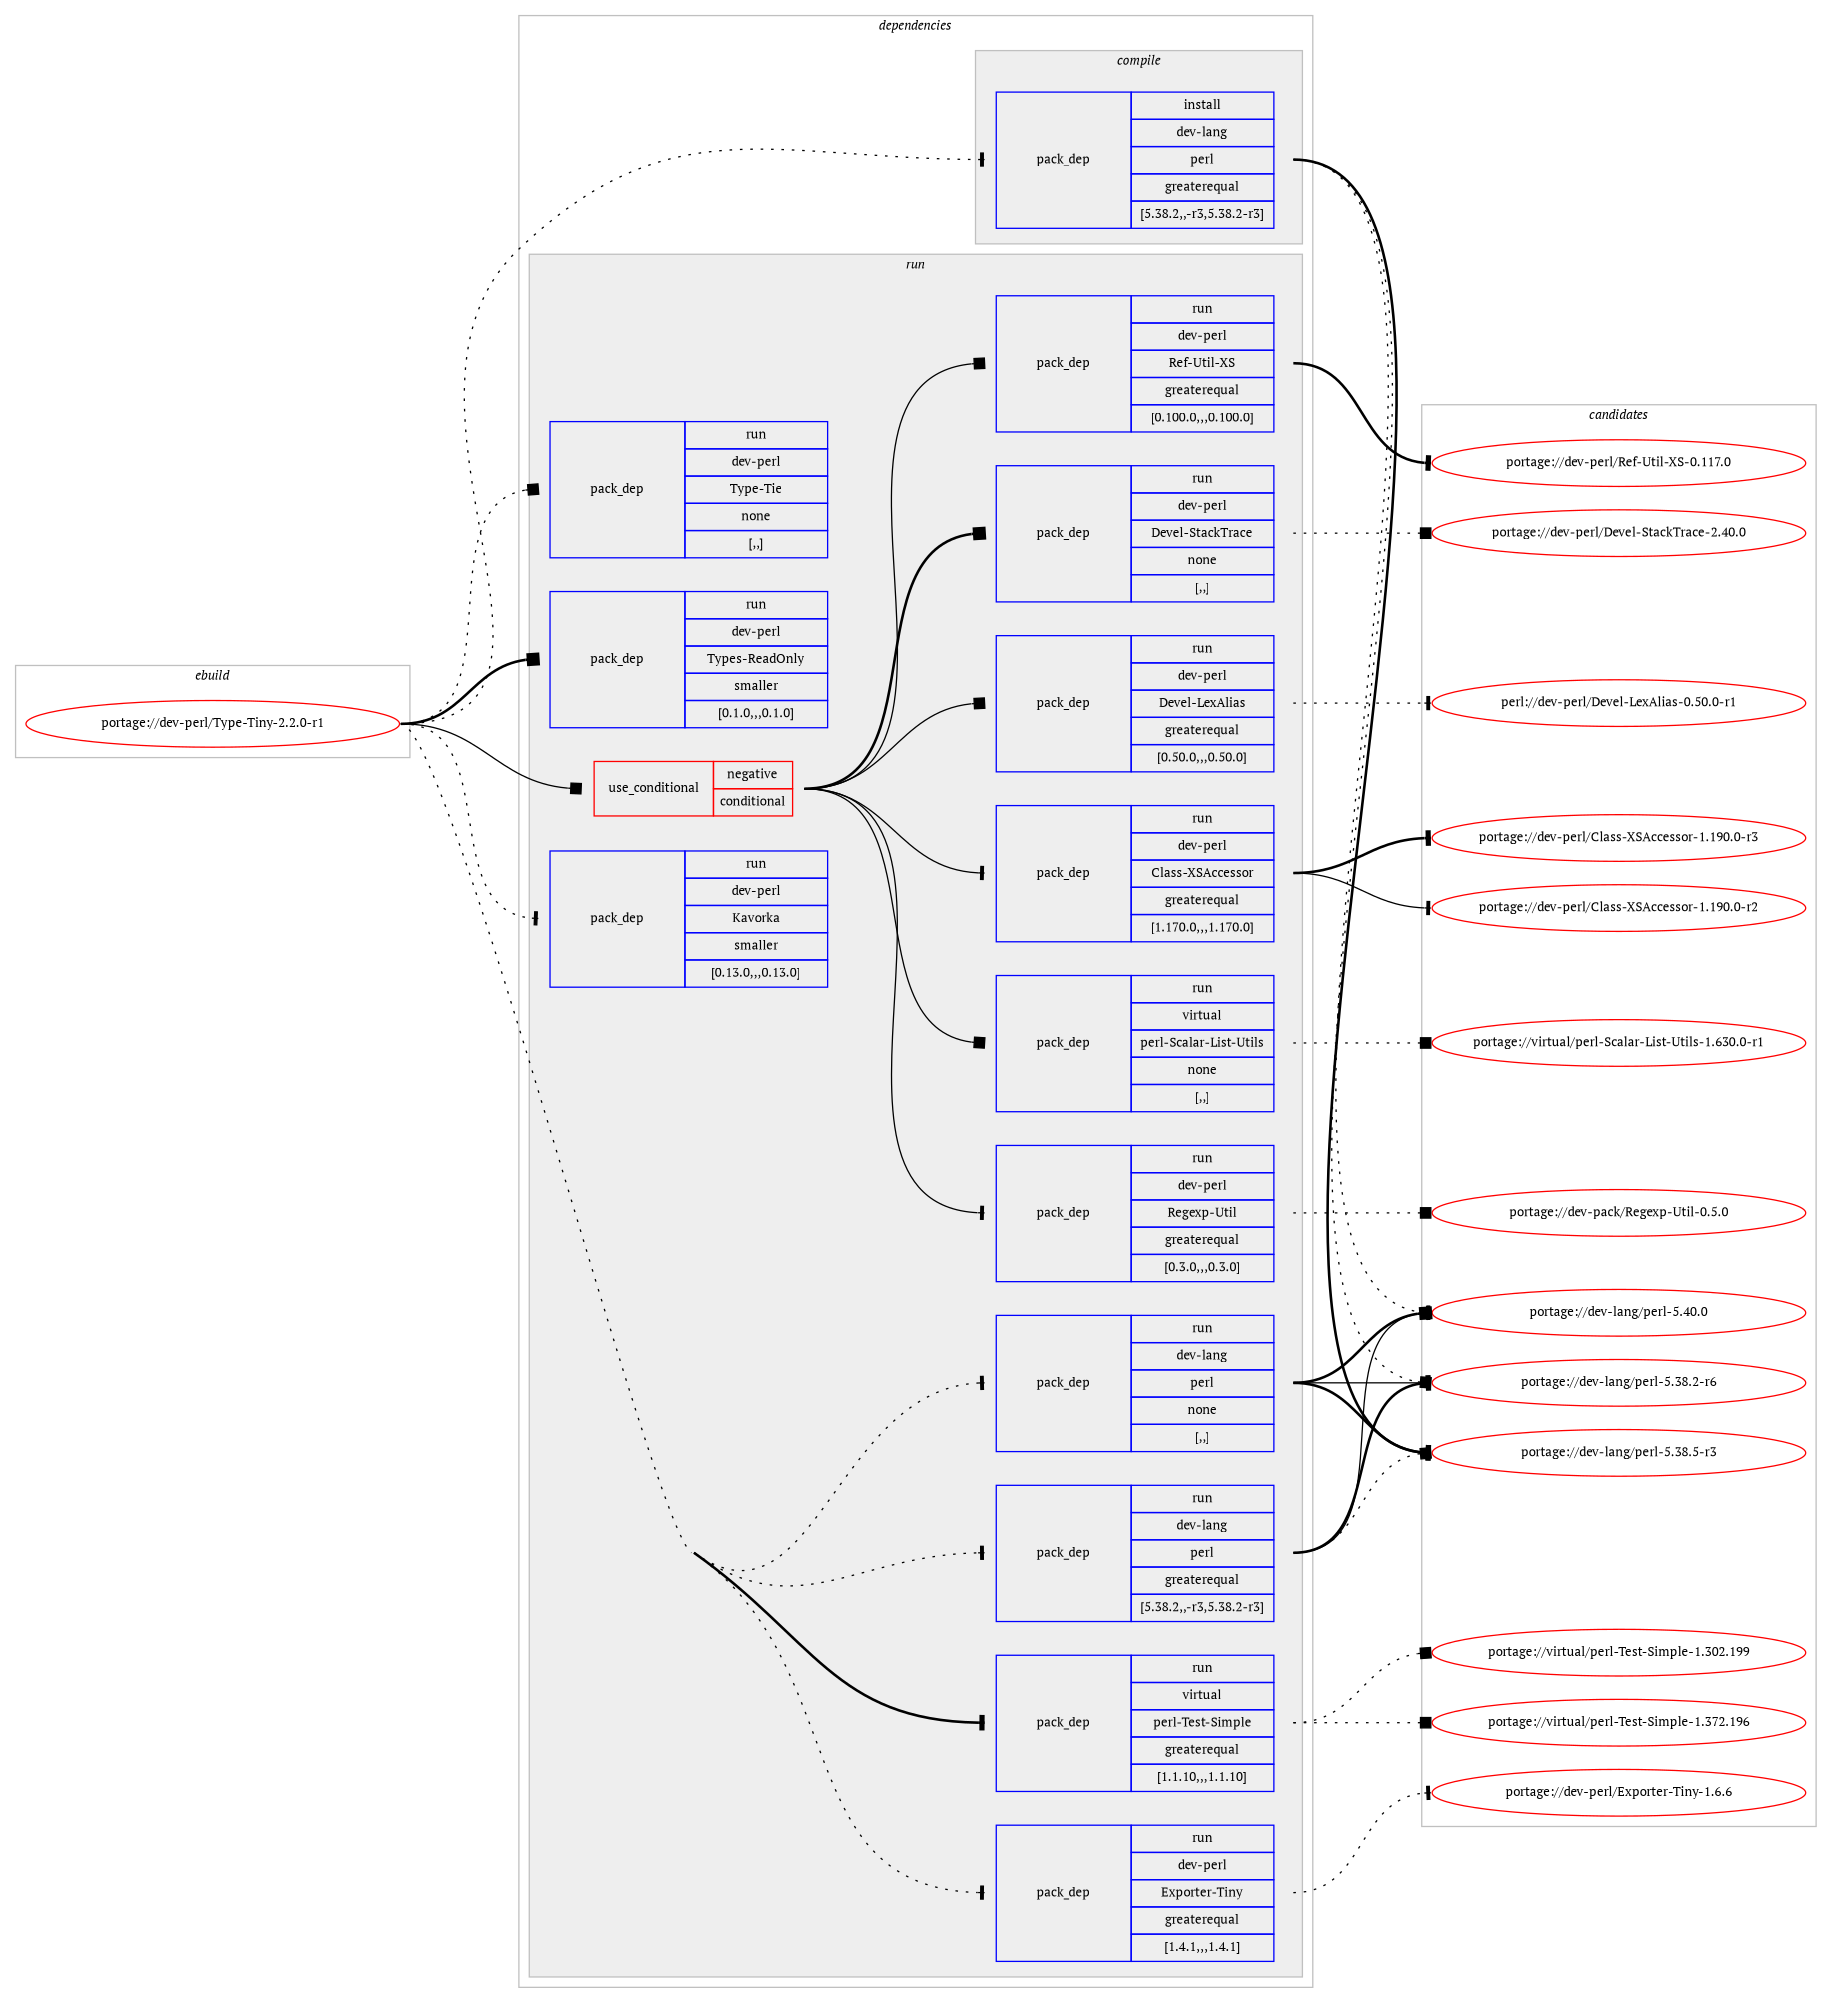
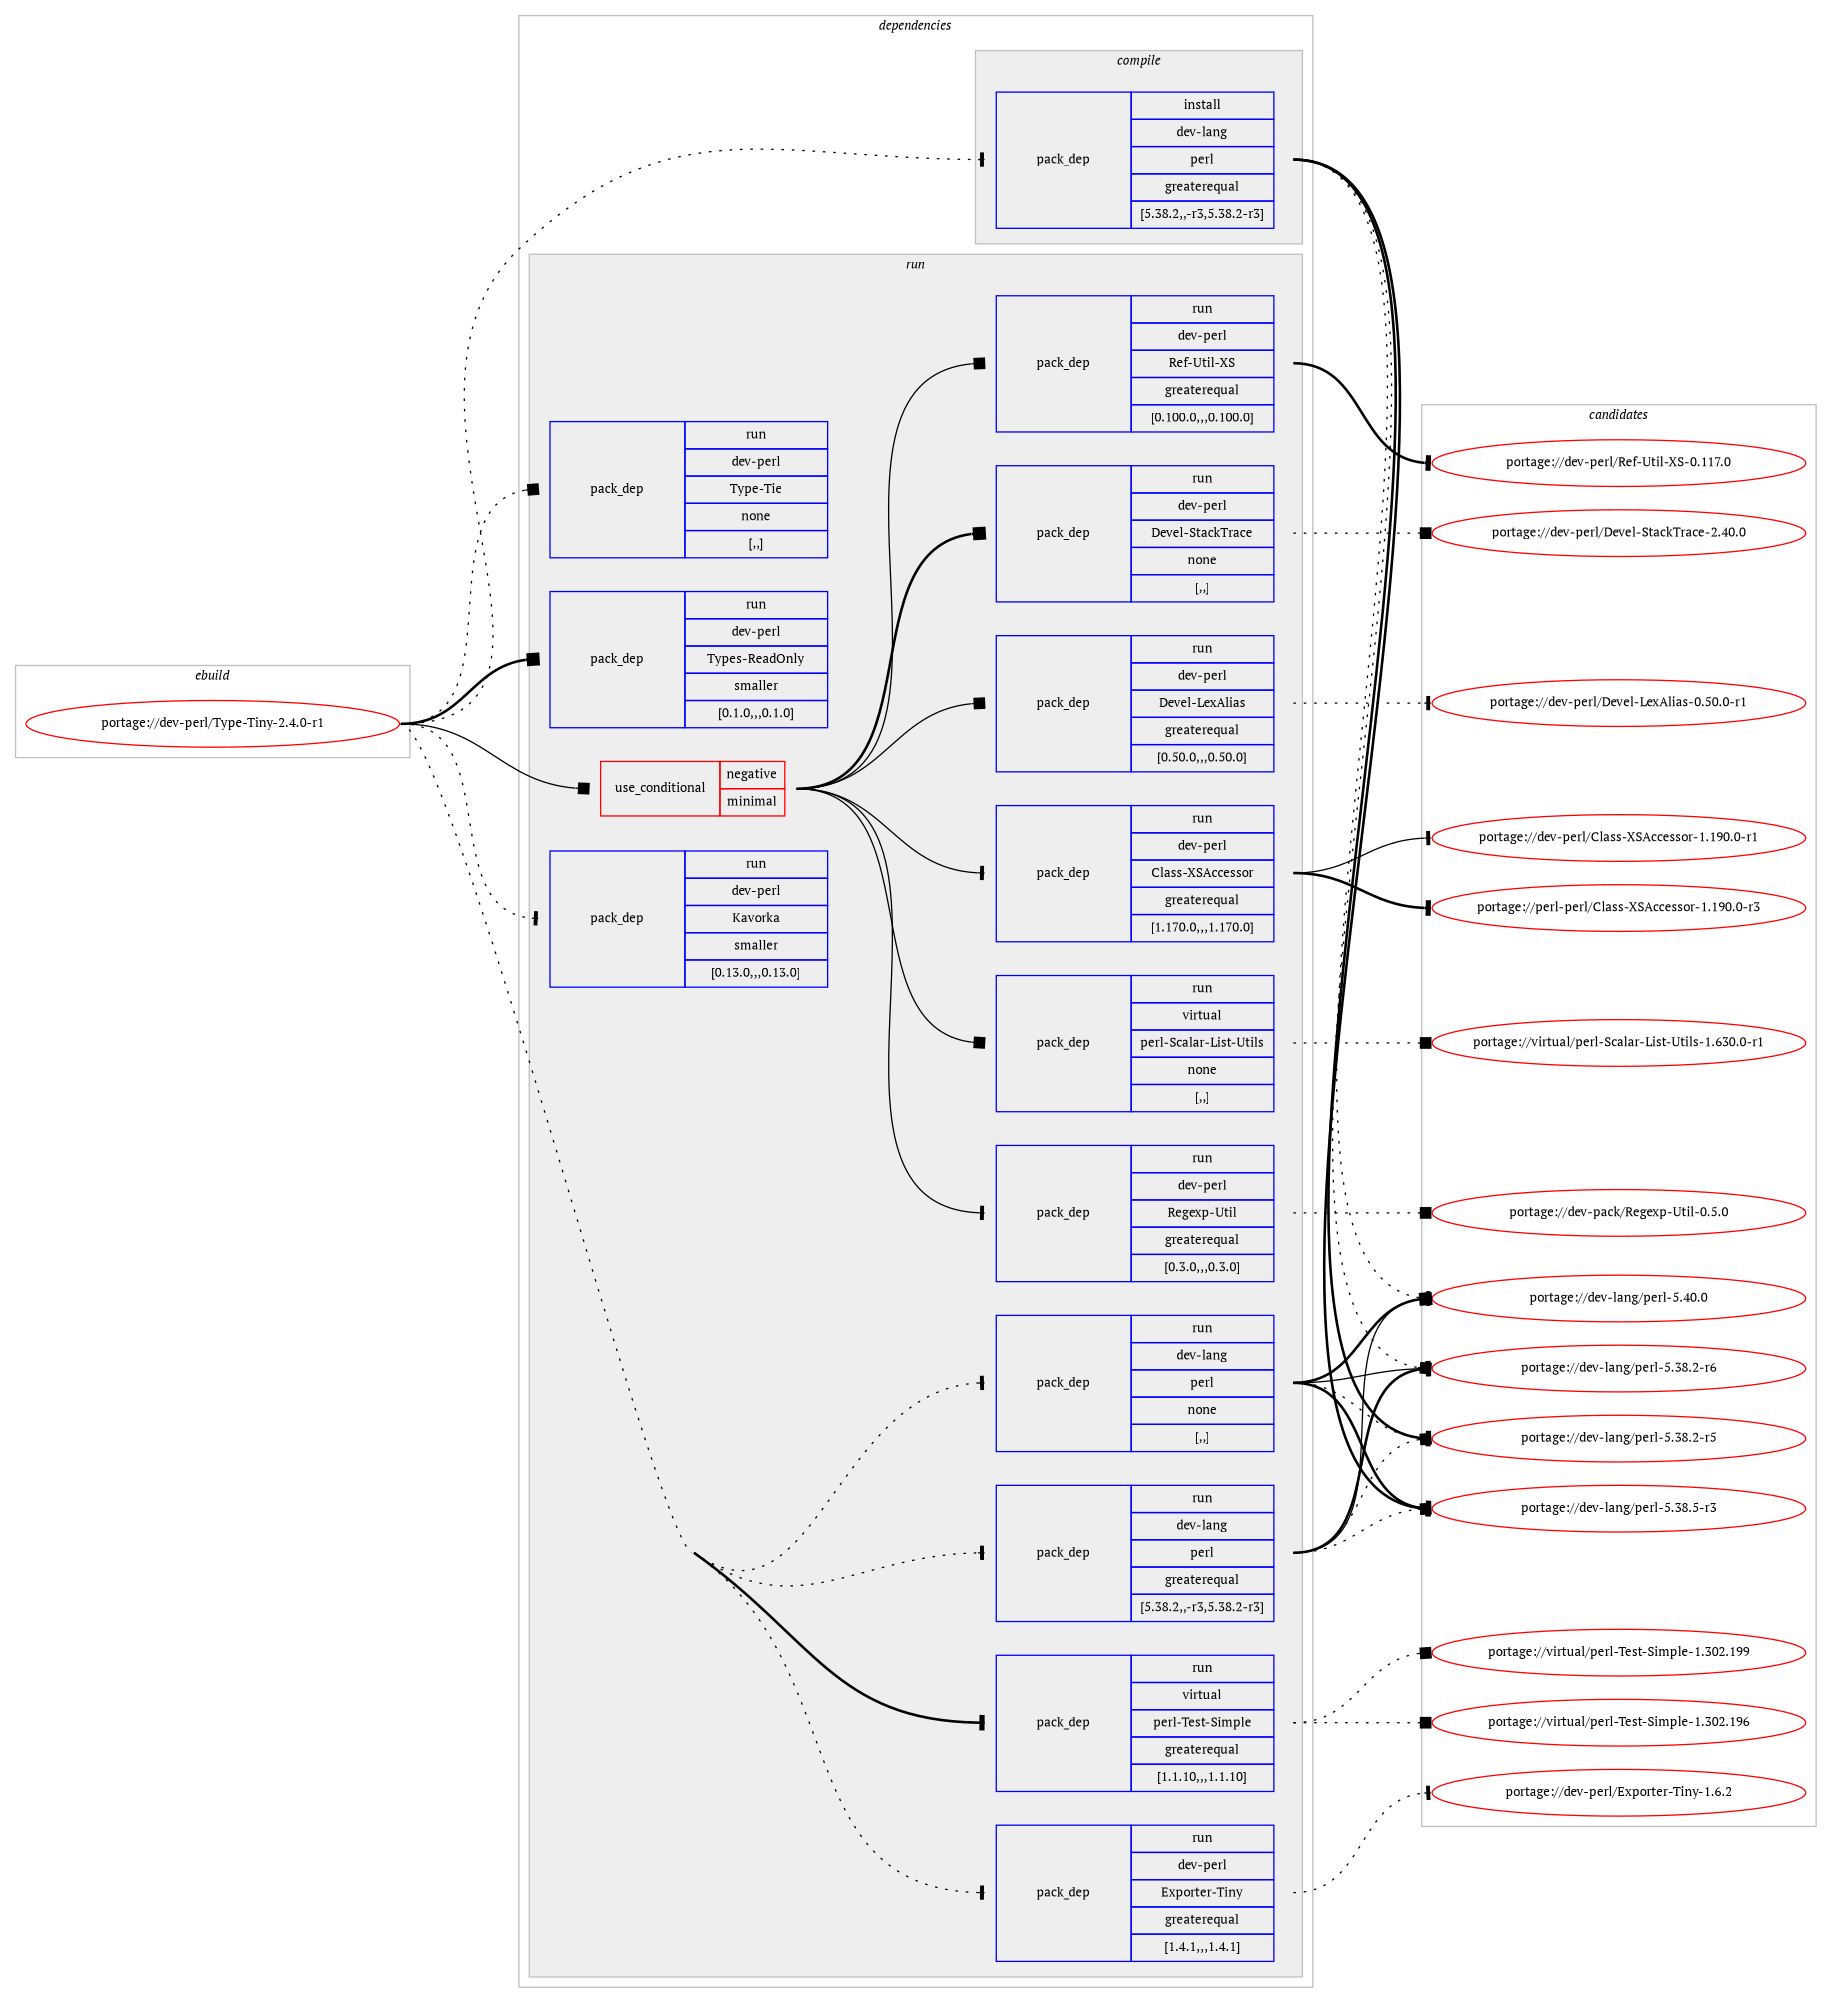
(1619, 703) -> (1619, 703)
(213, 724) -> (213, 724)
(753, 802) -> (752, 802)
(1619, 838) -> (1619, 908)
(1619, 908) -> (1619, 838)
none -> (1619, 1439)
(1619, 1723) -> (1619, 1723)
(1619, 1793) -> (1619, 1793)
